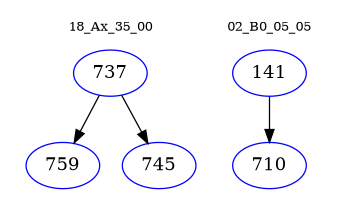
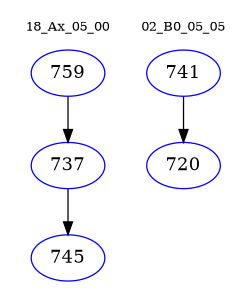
(111, 28) -> (68, 28)
(270, 73) -> (184, 73)
(90, 113) -> (68, 113)
(270, 166) -> (184, 166)
